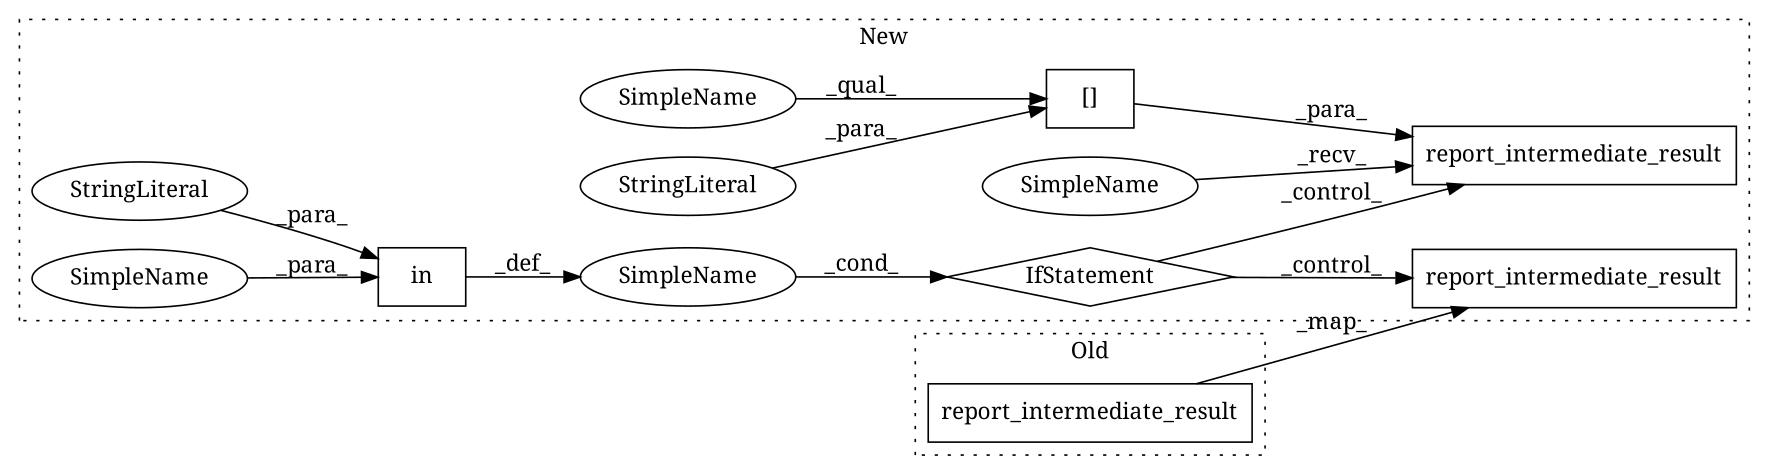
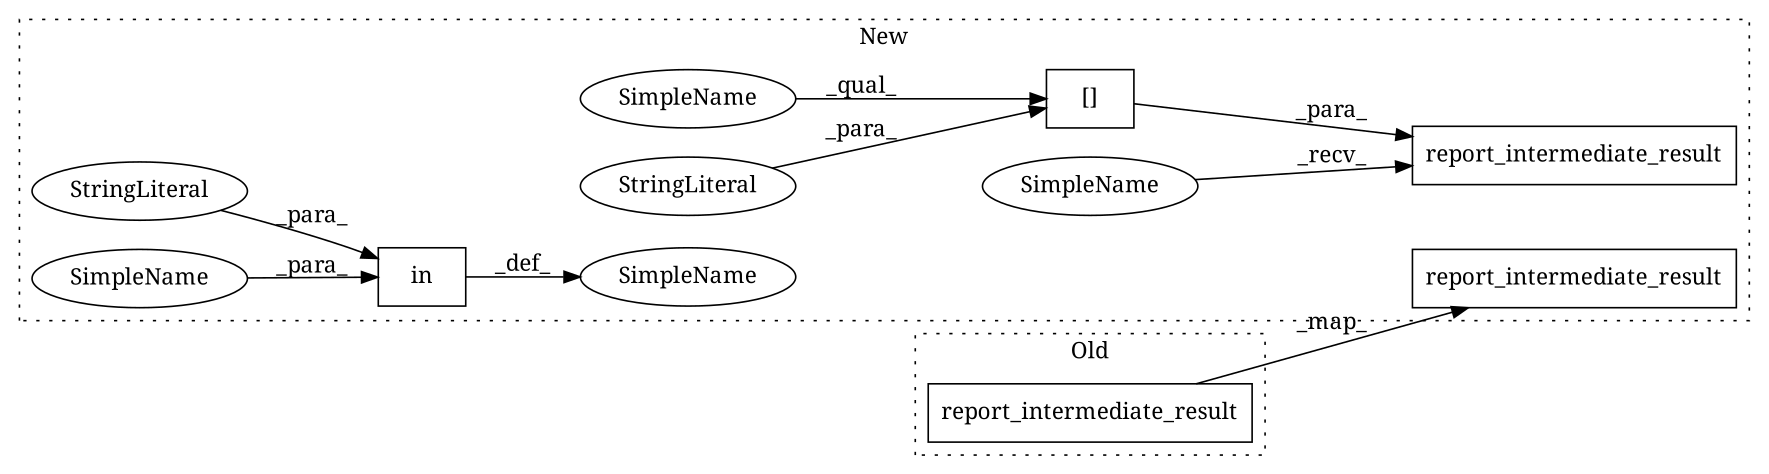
(1090, 277) -> none
